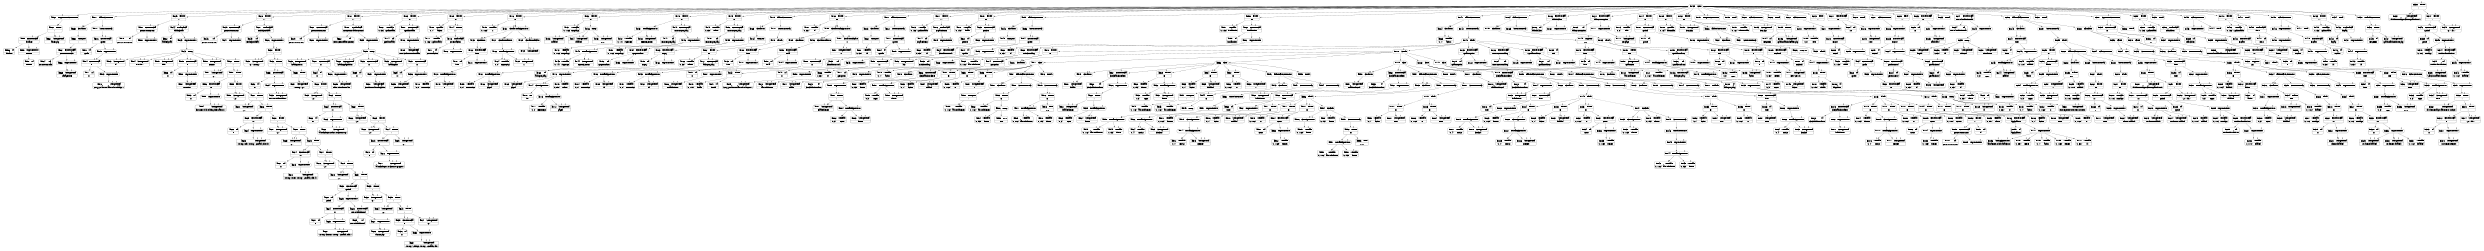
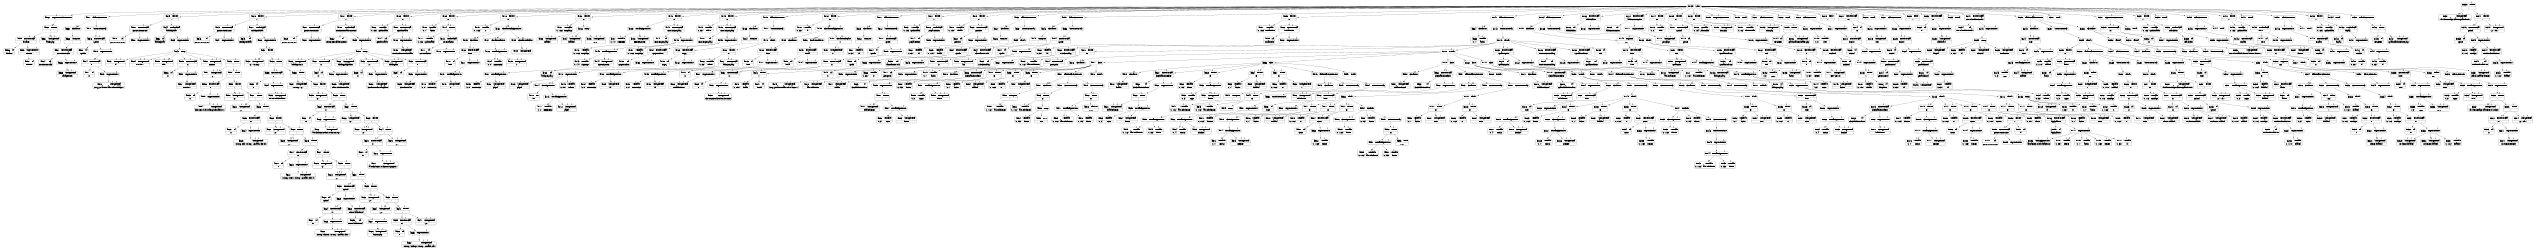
(1700, 24) -> (1362, 8)
(2127, 52) -> (2146, 52)
(1535, 74) -> (1581, 74)
(1520, 87) -> (1567, 87)
(1051, 107) -> (1094, 107)
